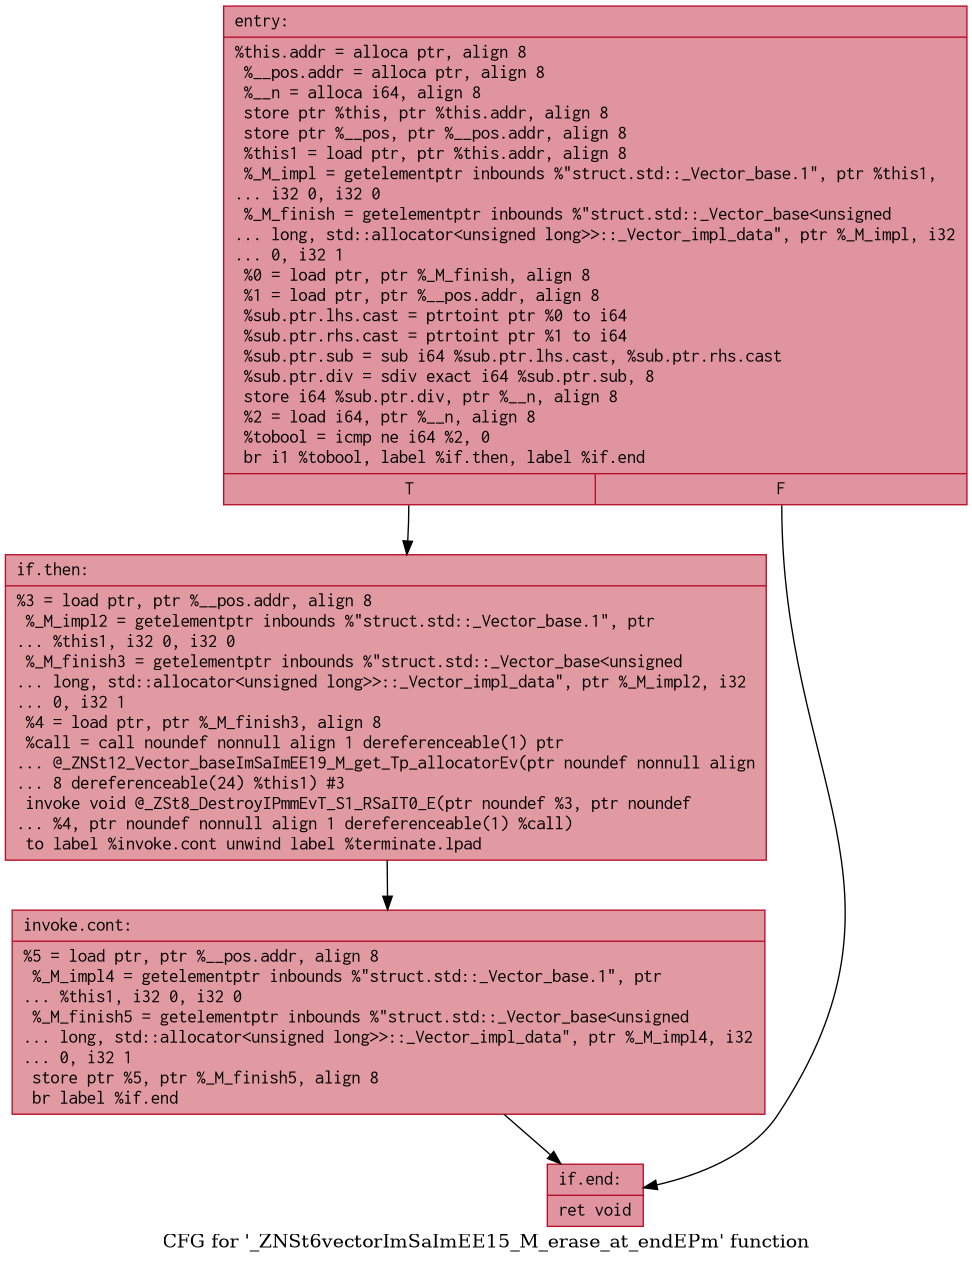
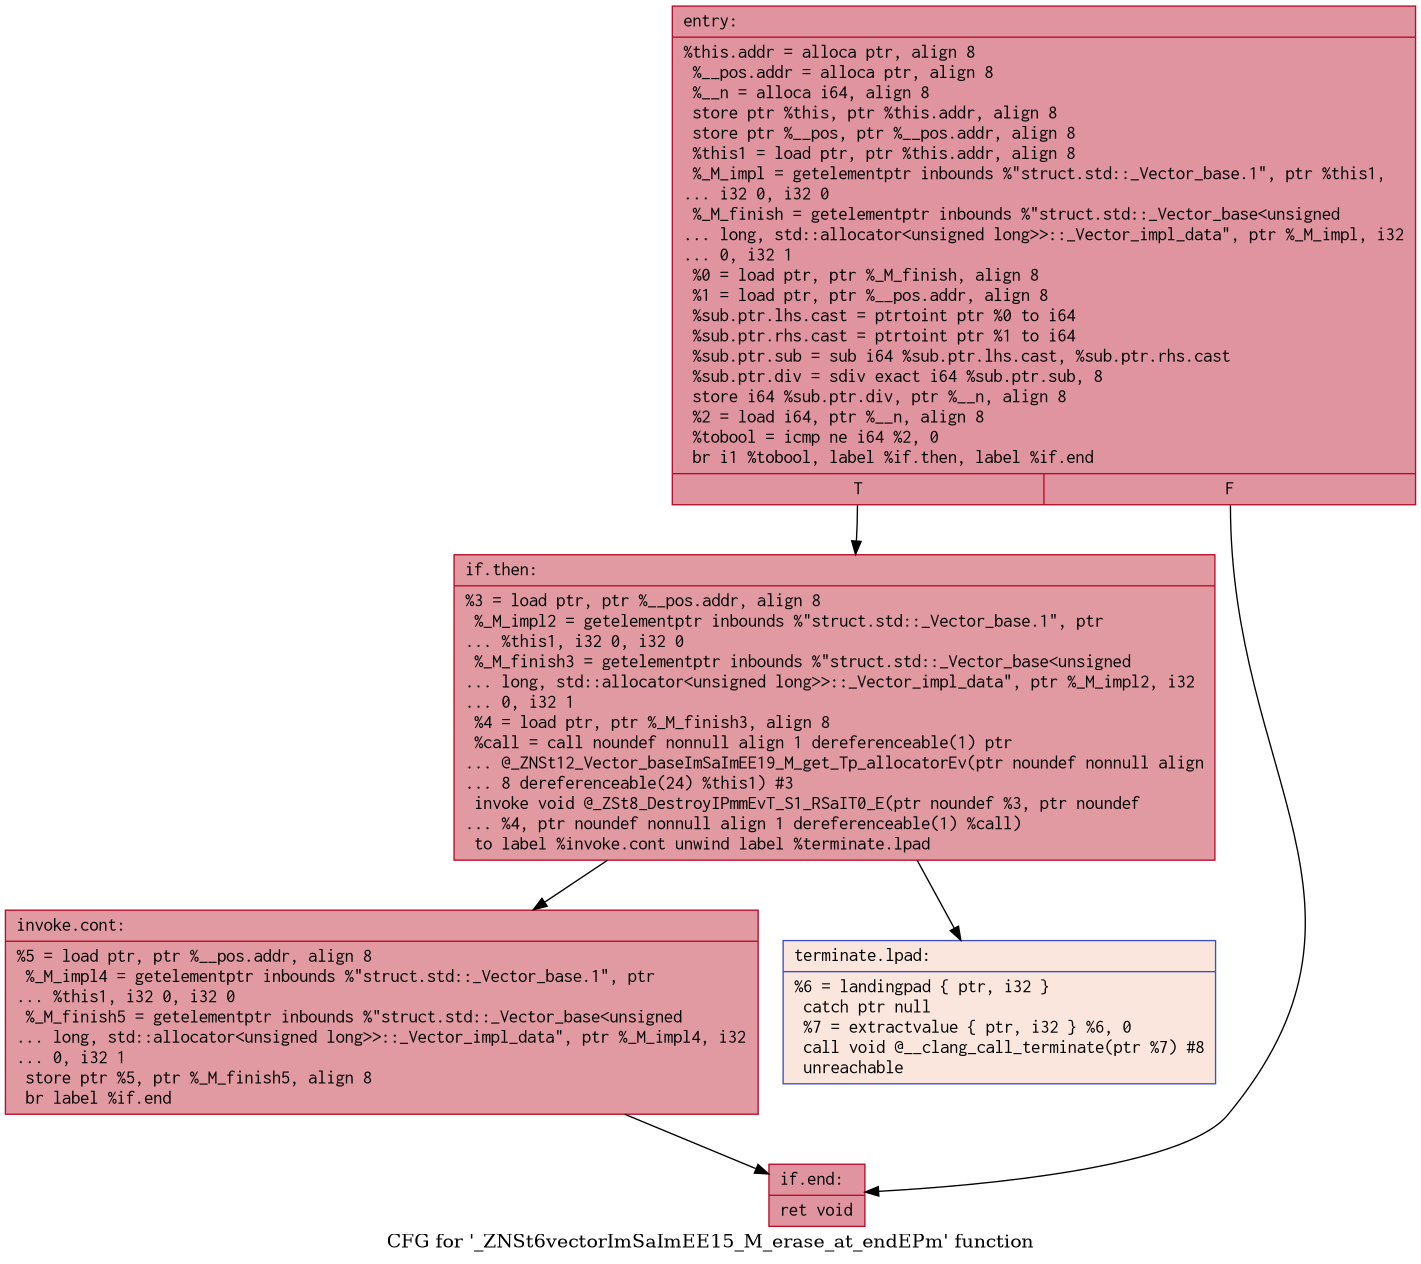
none -> (999, 1012)
